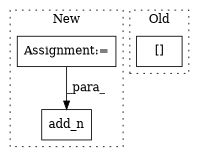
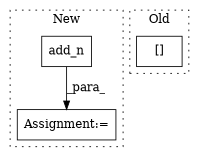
(67, 84) -> (67, 84)
